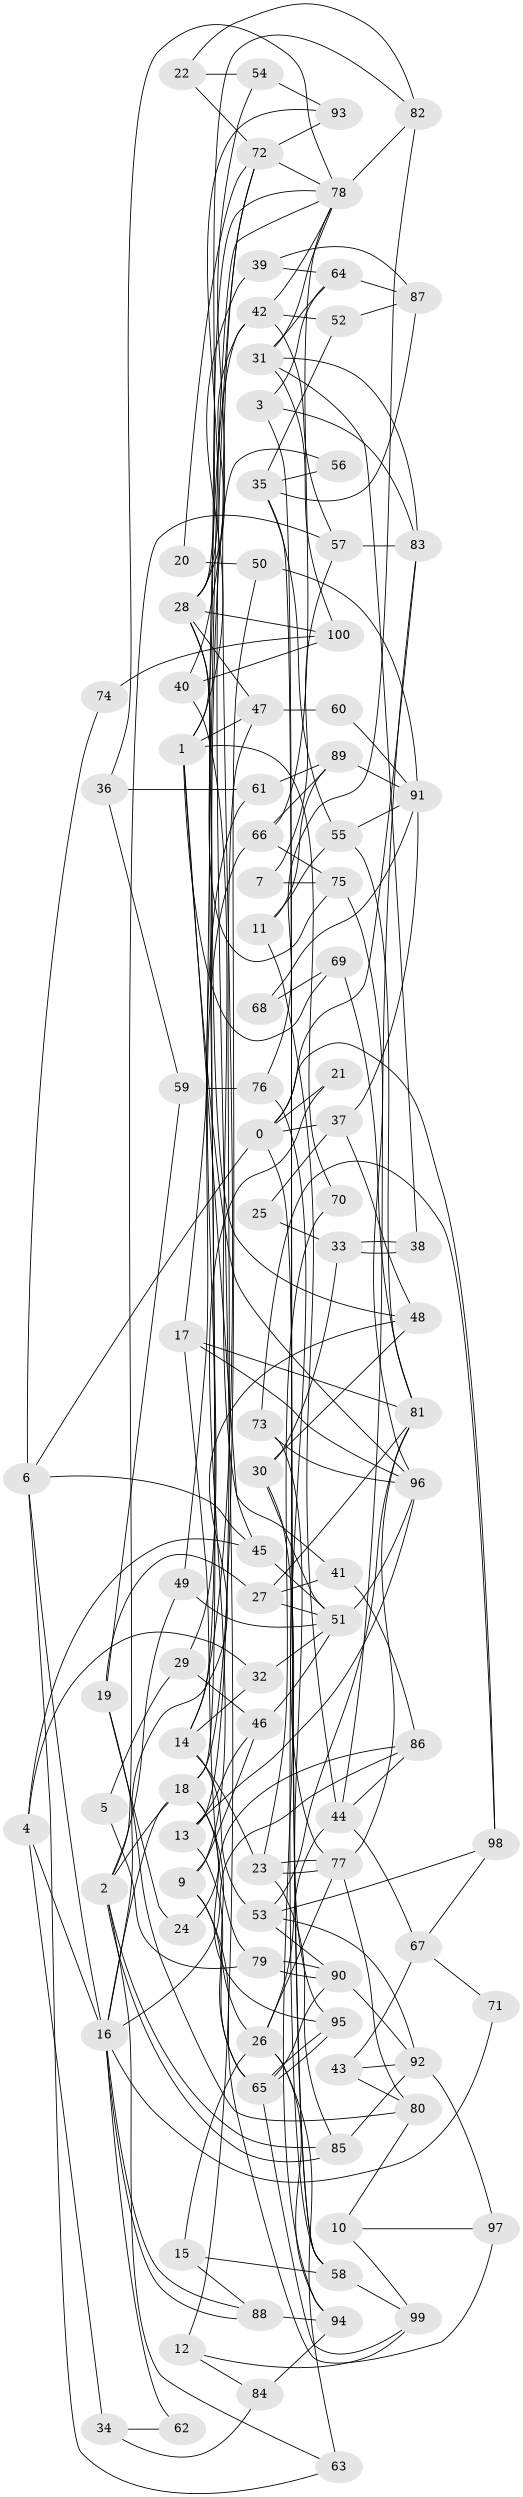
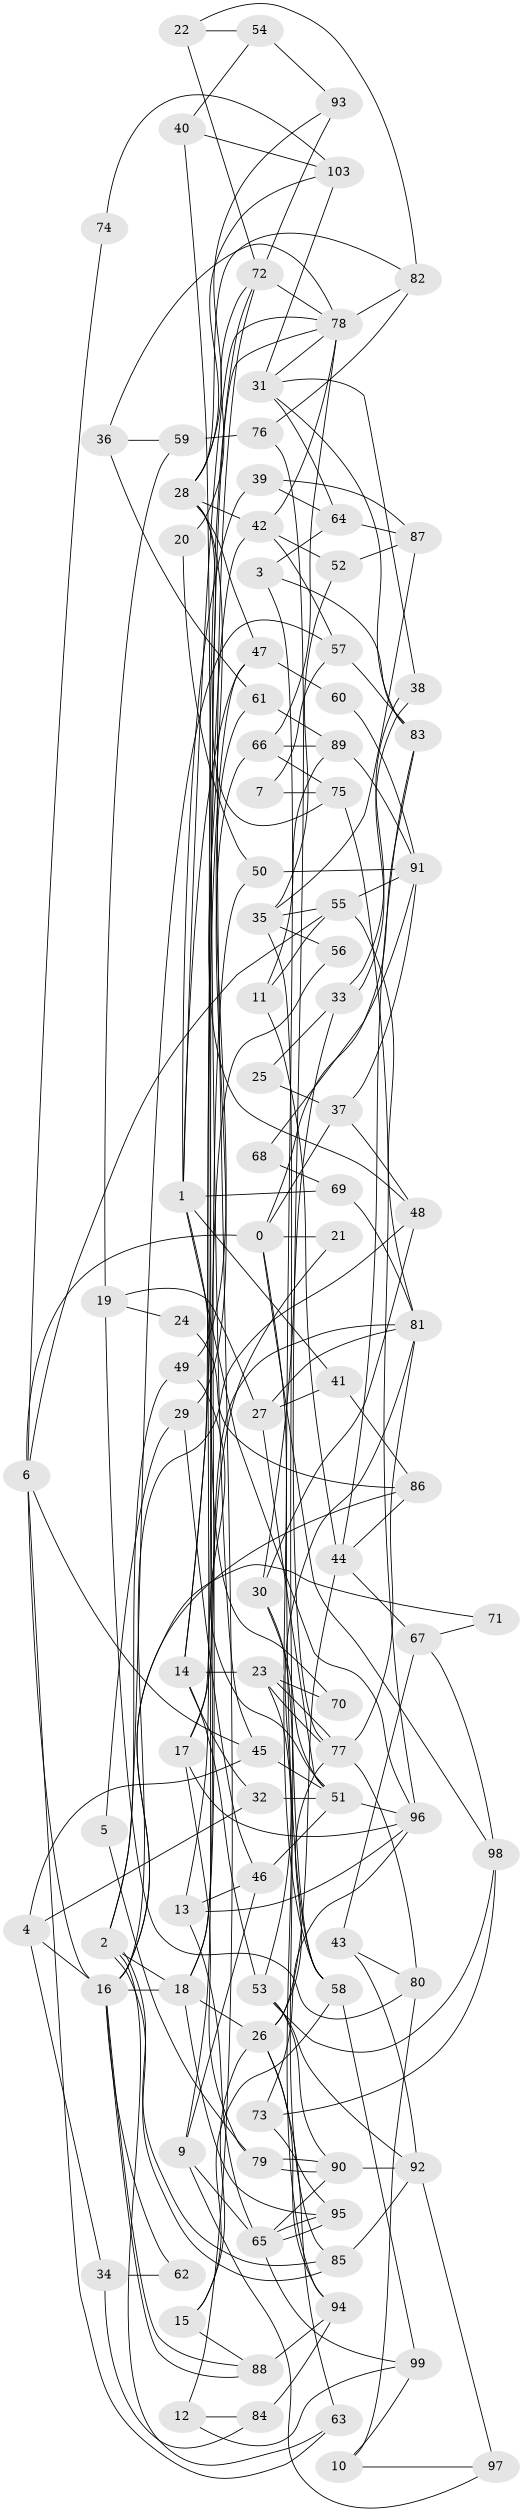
(339, 636) -> (339, 172)
none -> (120, 1155)
